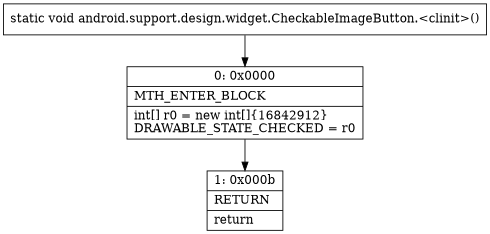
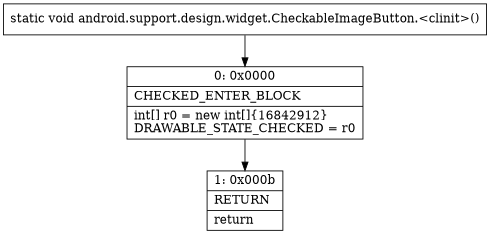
(200, 96) -> (217, 96)
